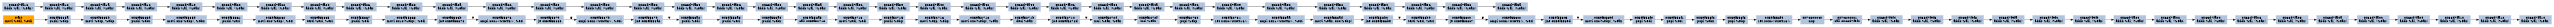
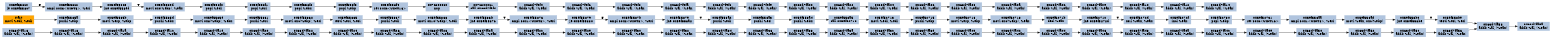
(1441, 20) -> (1471, 23)
